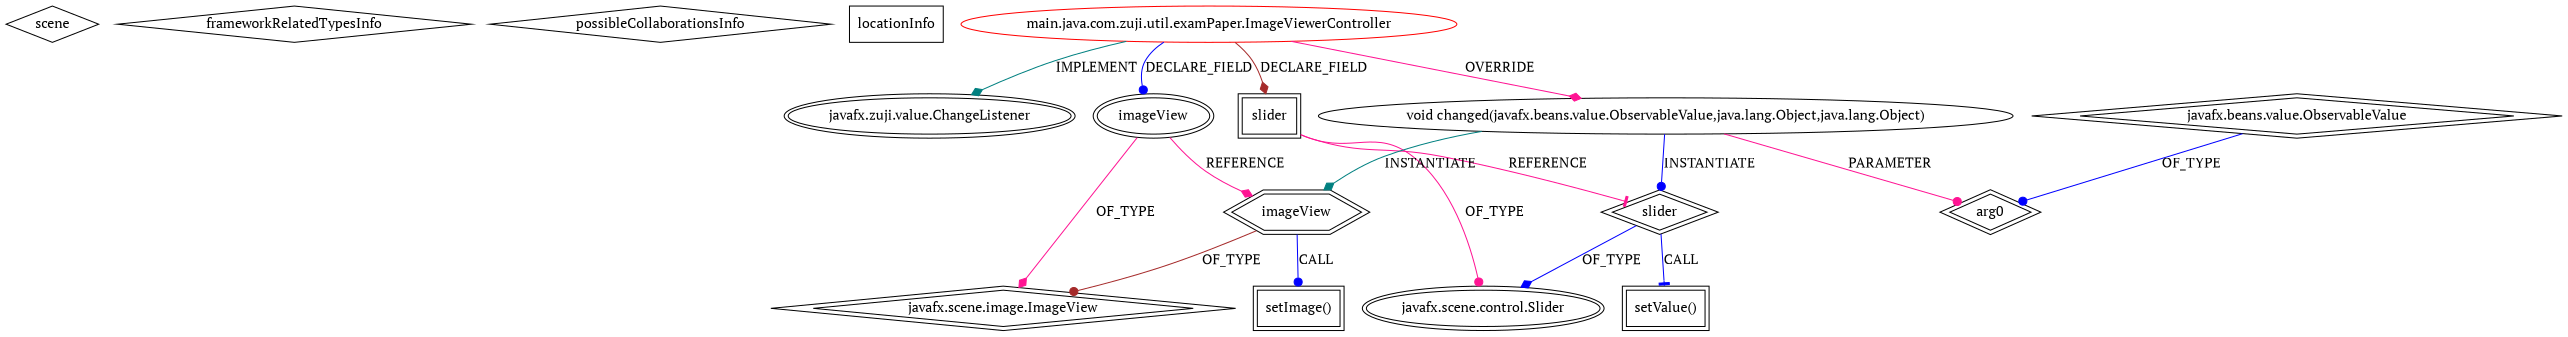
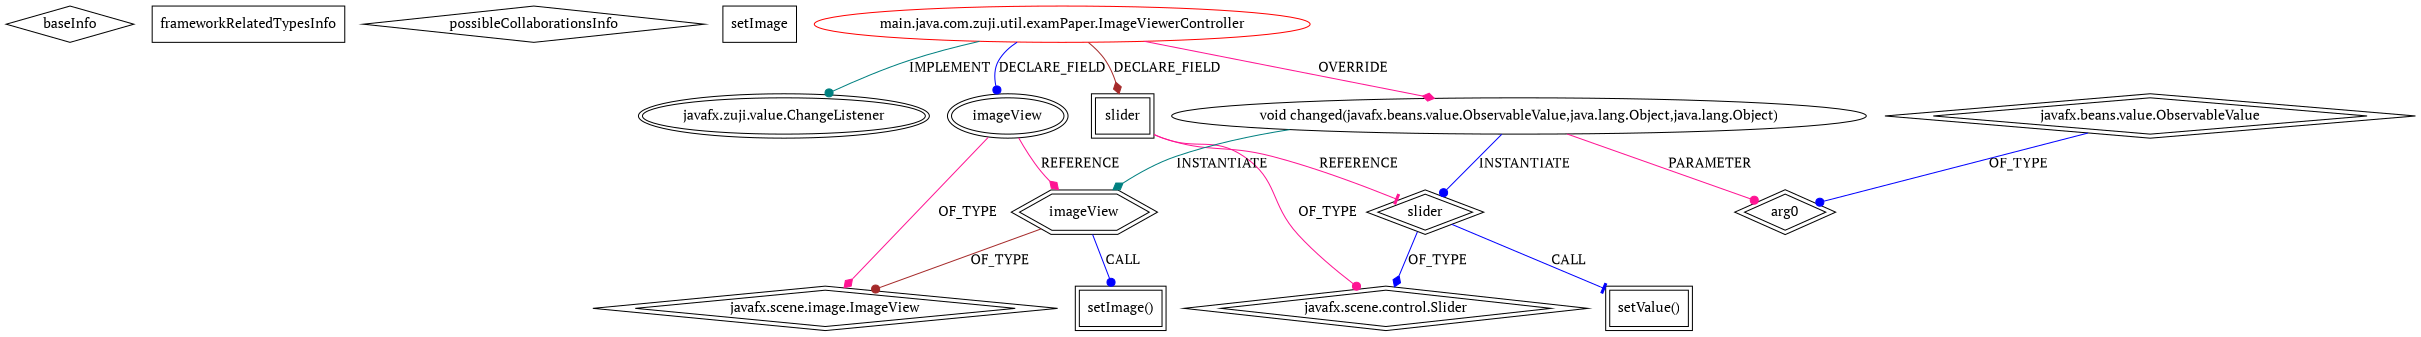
(52, 24) -> (70, 24)
(294, 24) -> (248, 24)
(896, 24) -> (760, 24)
(1053, 61) -> (905, 62)
(1483, 308) -> (1386, 308)
